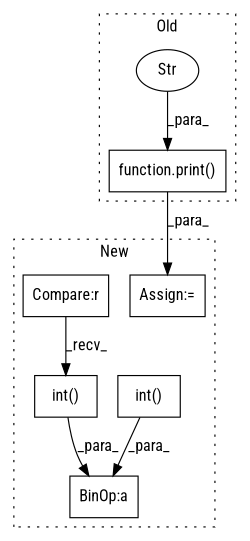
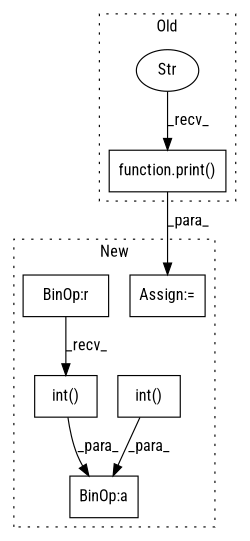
(189, 121) -> (189, 121)
(66, 296) -> (66, 296)
